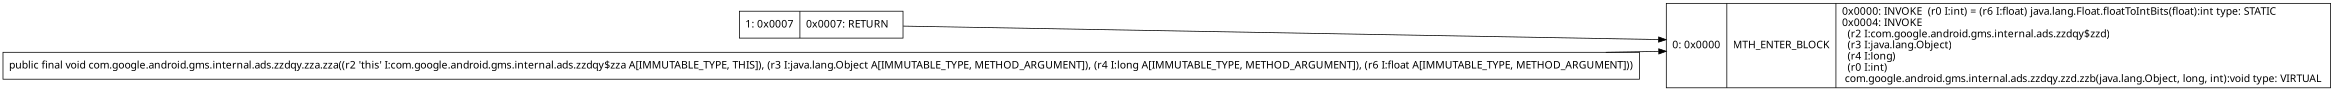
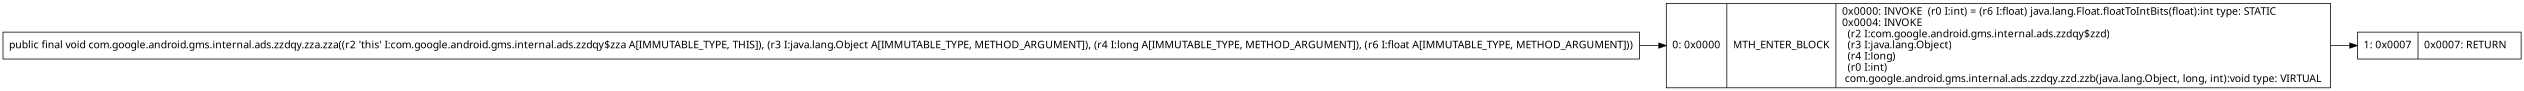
(1281, 33) -> (2340, 46)
